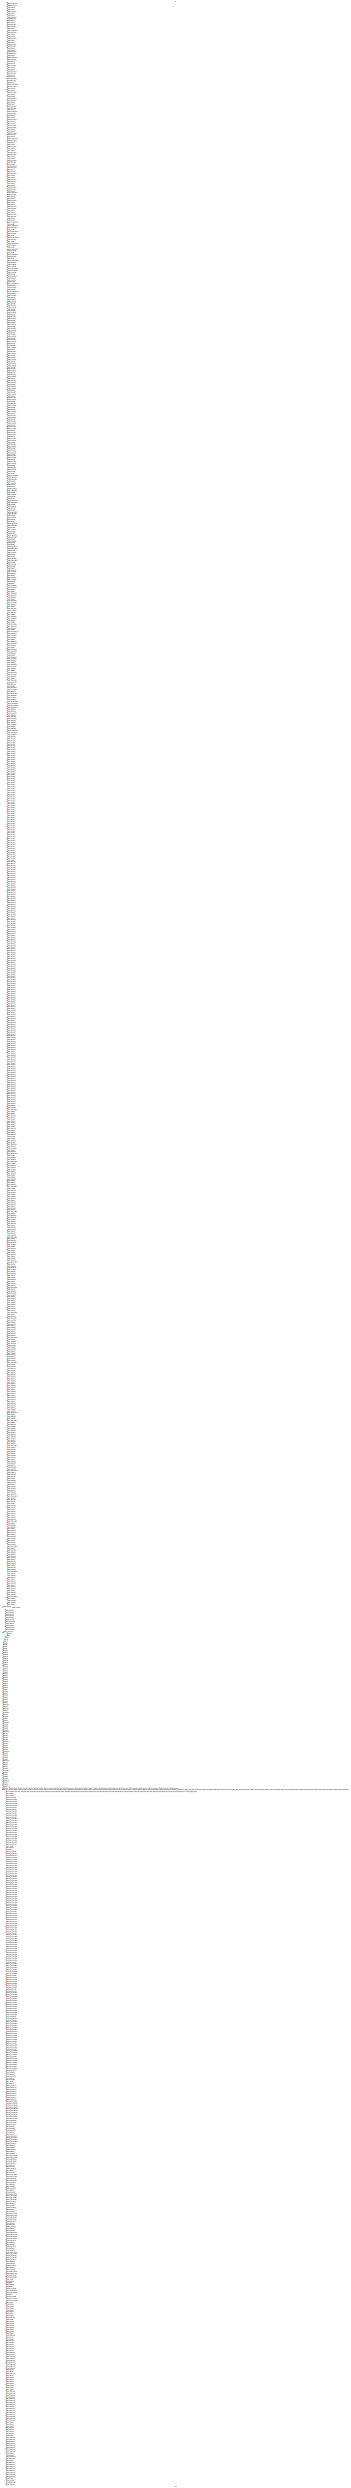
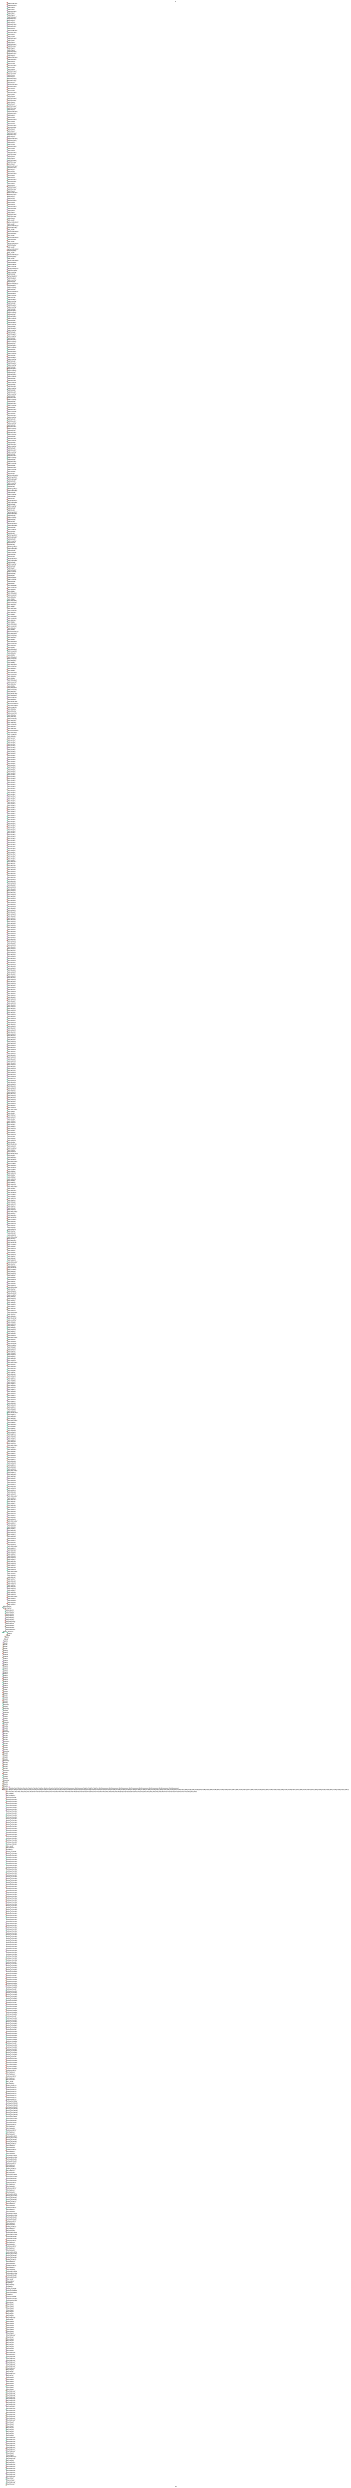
(12, 1608) -> (3, 1609)
